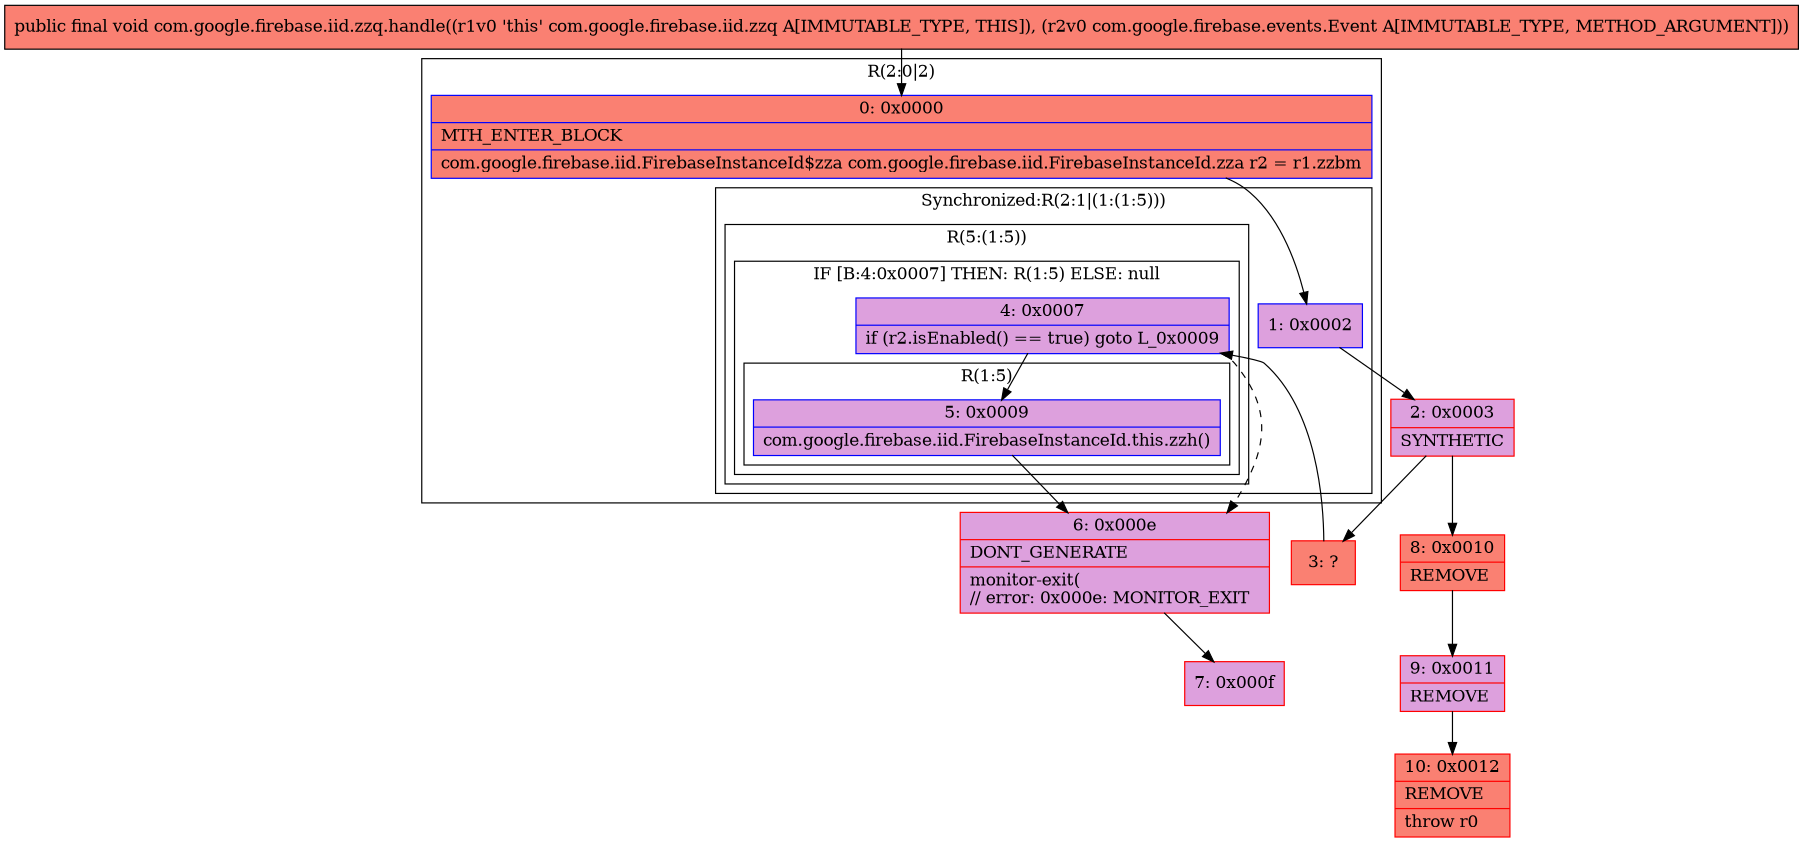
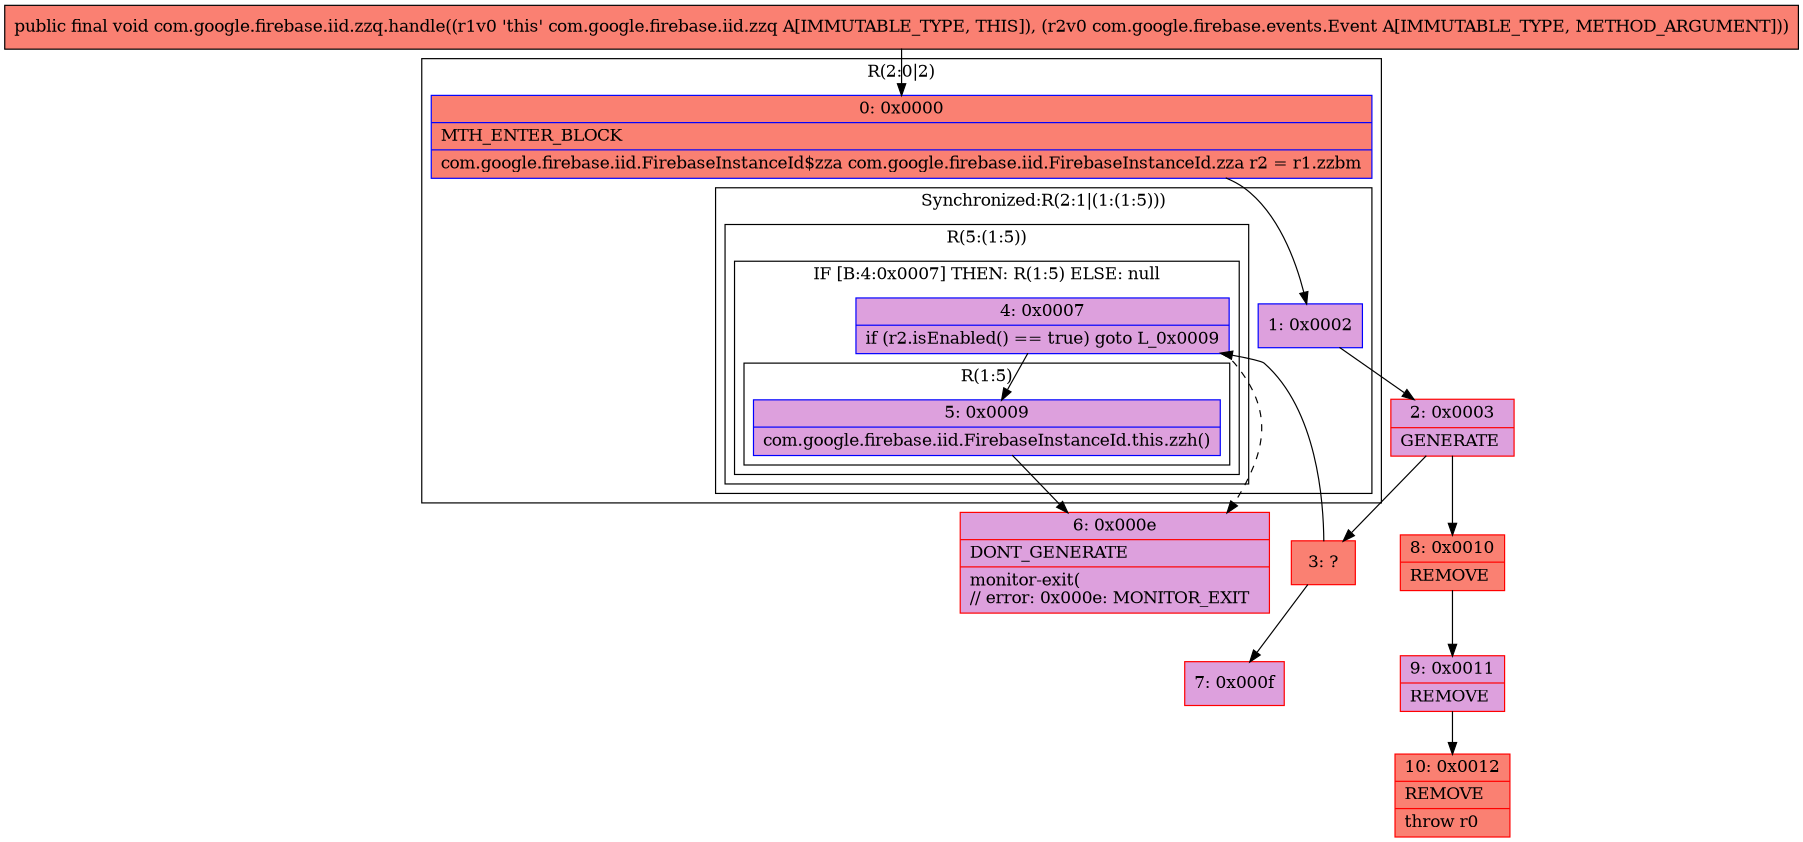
(1452, 441) -> (1450, 441)
(1185, 633) -> (1282, 618)
